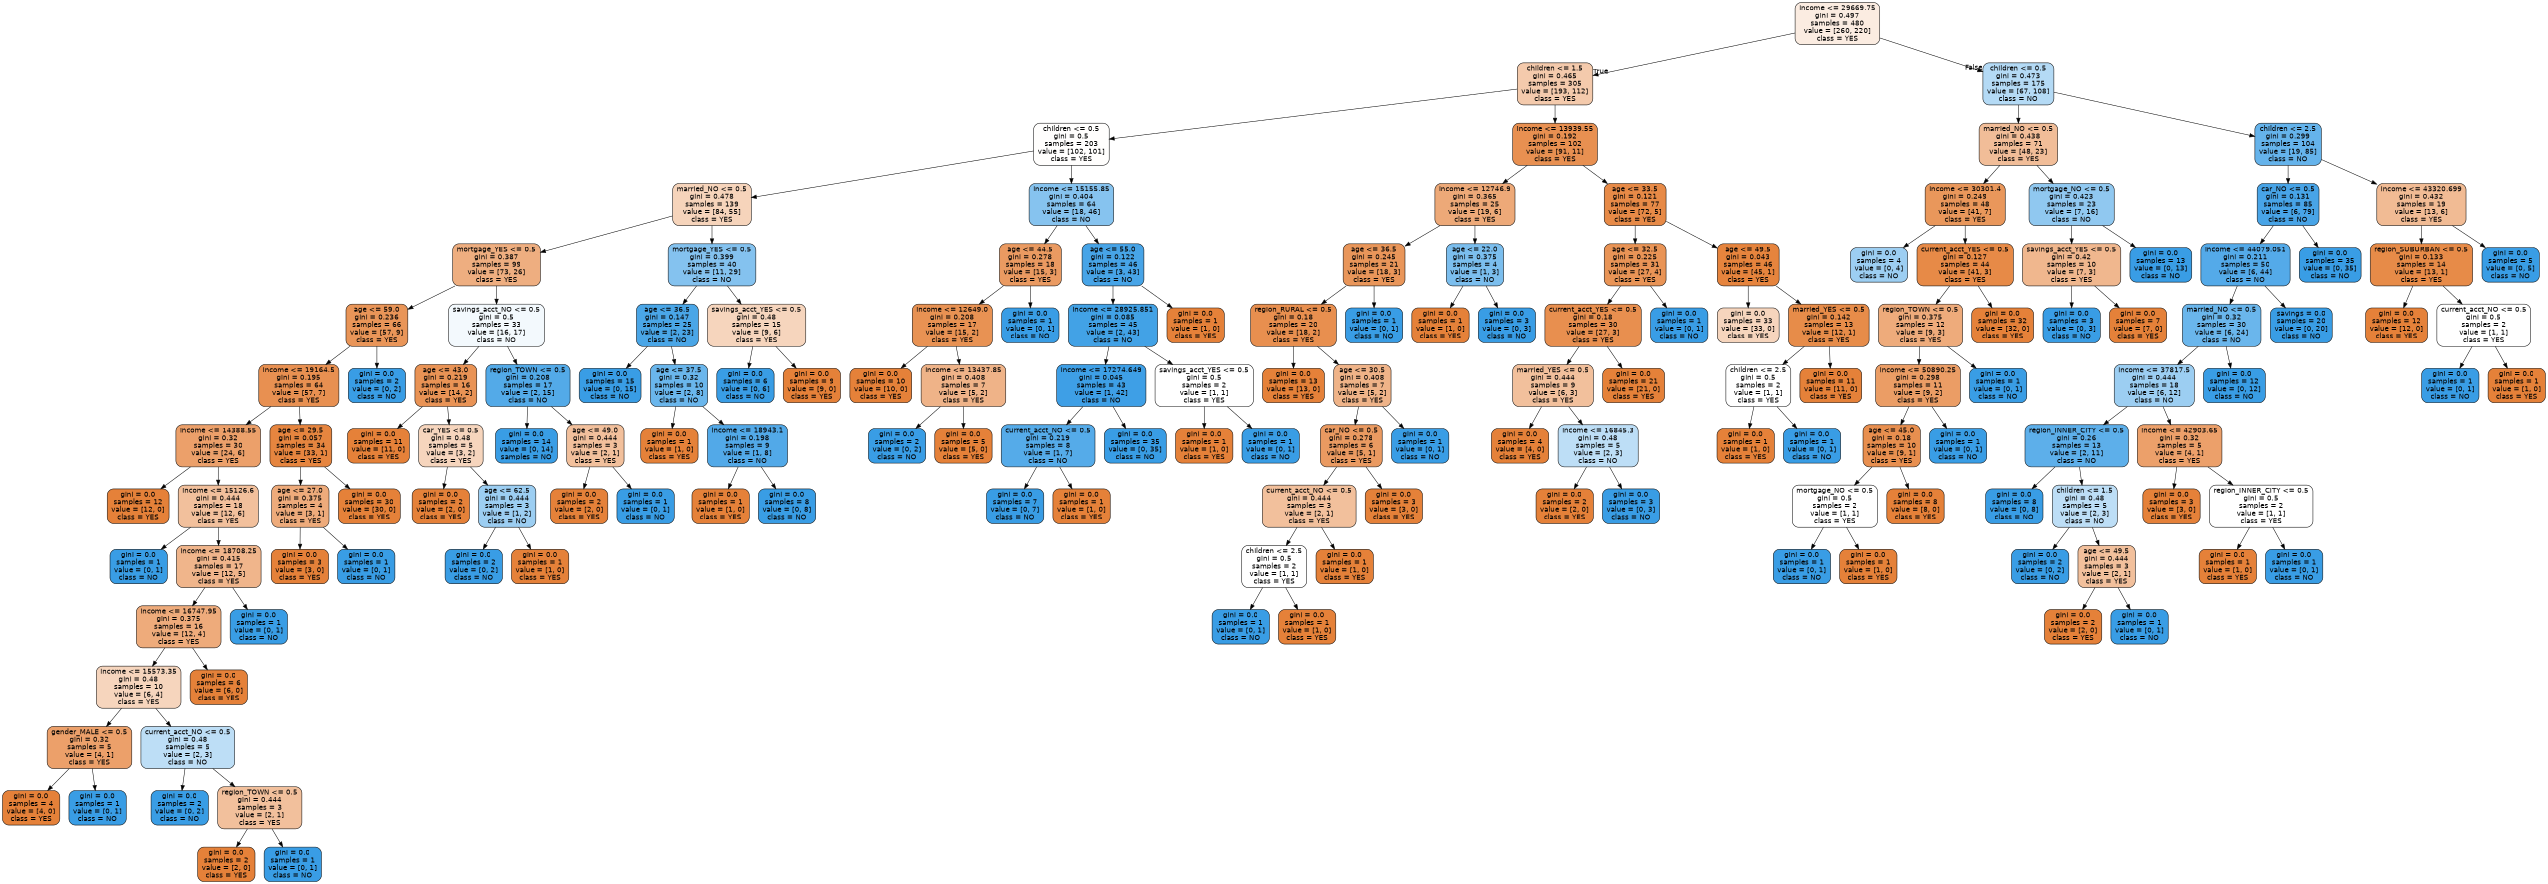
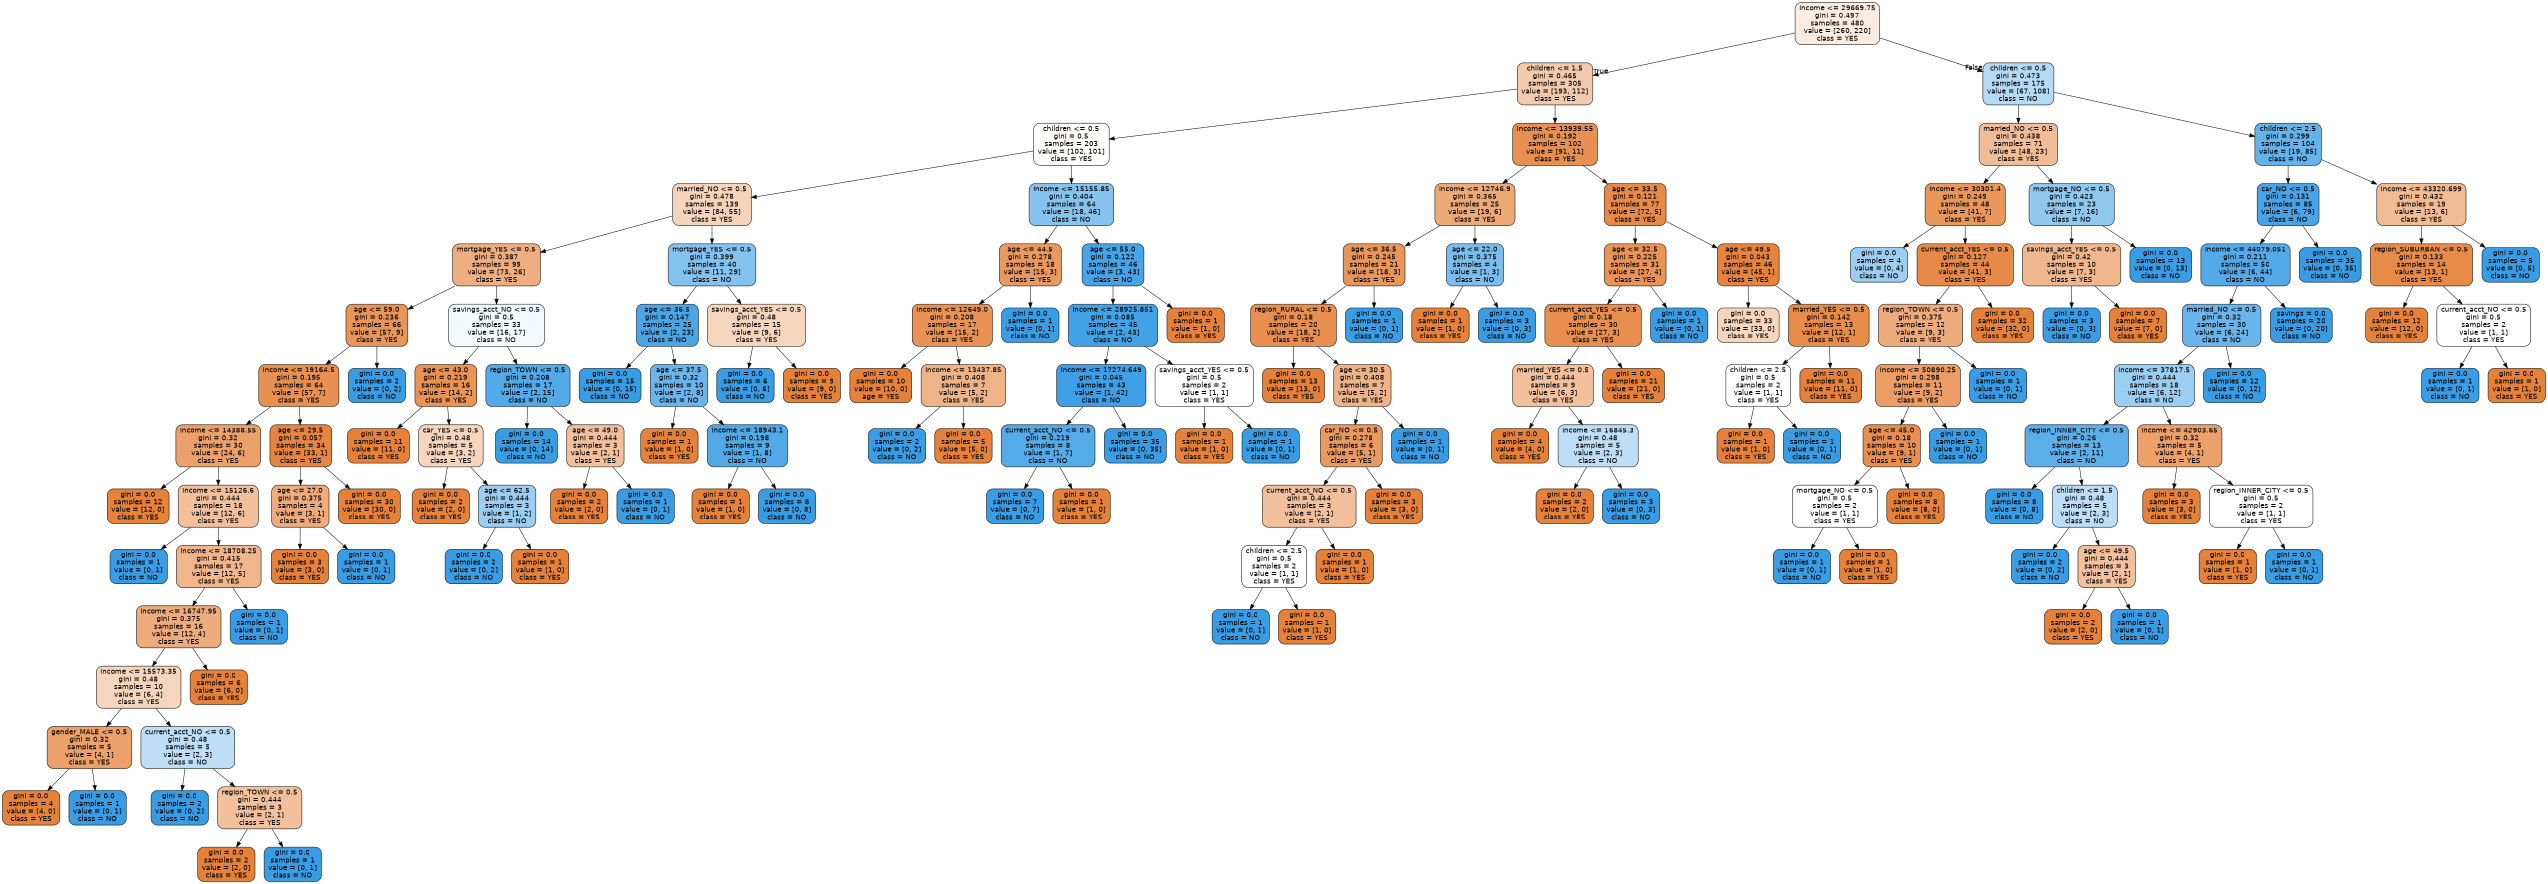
(881, 386) -> (881, 386)
(526, 446) -> (526, 446)
